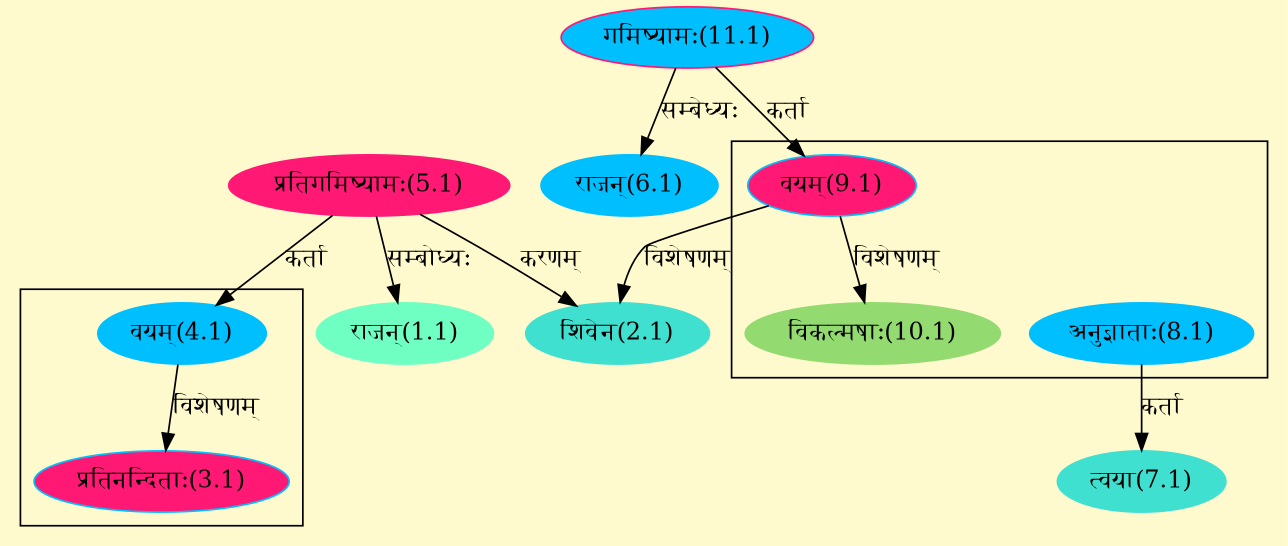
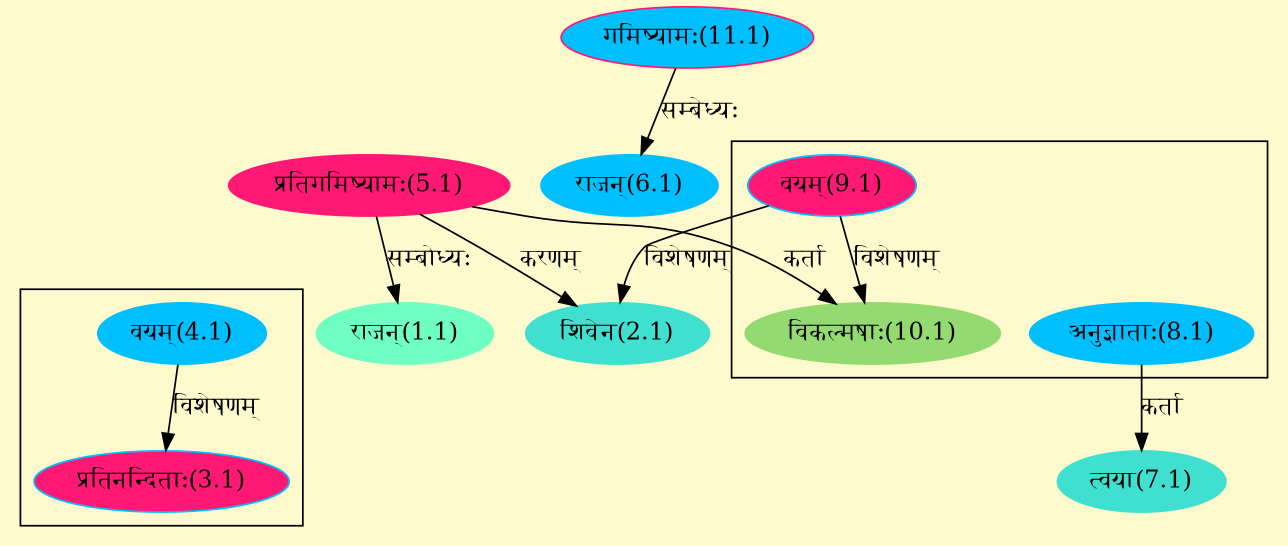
(754, 106) -> none
(281, 255) -> (653, 227)
